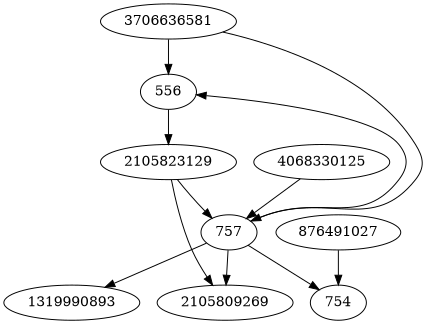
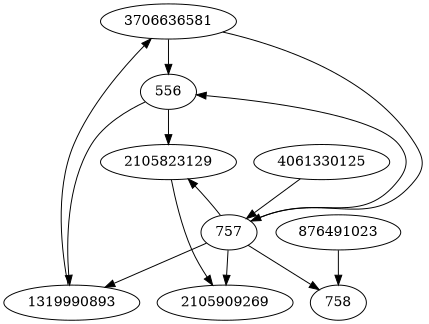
none -> (70, 154)
(322, 162) -> (322, 162)
none -> (78, 174)
(191, 196) -> (208, 200)
(338, 232) -> (338, 232)
(225, 303) -> (225, 303)
(338, 303) -> (338, 303)
